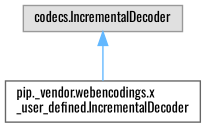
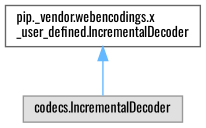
(103, 63) -> (103, 78)
